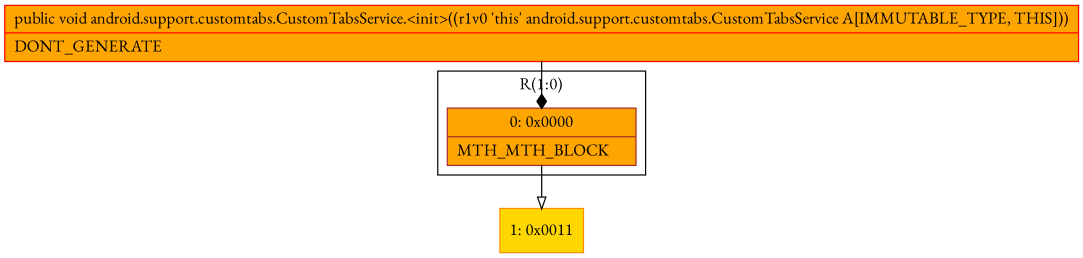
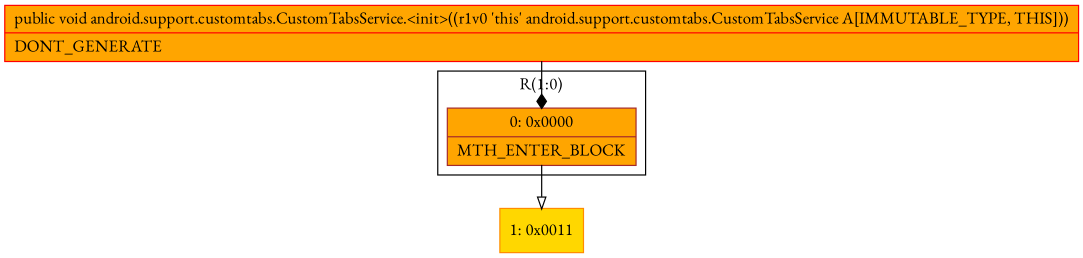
(533, 150) -> (542, 150)
